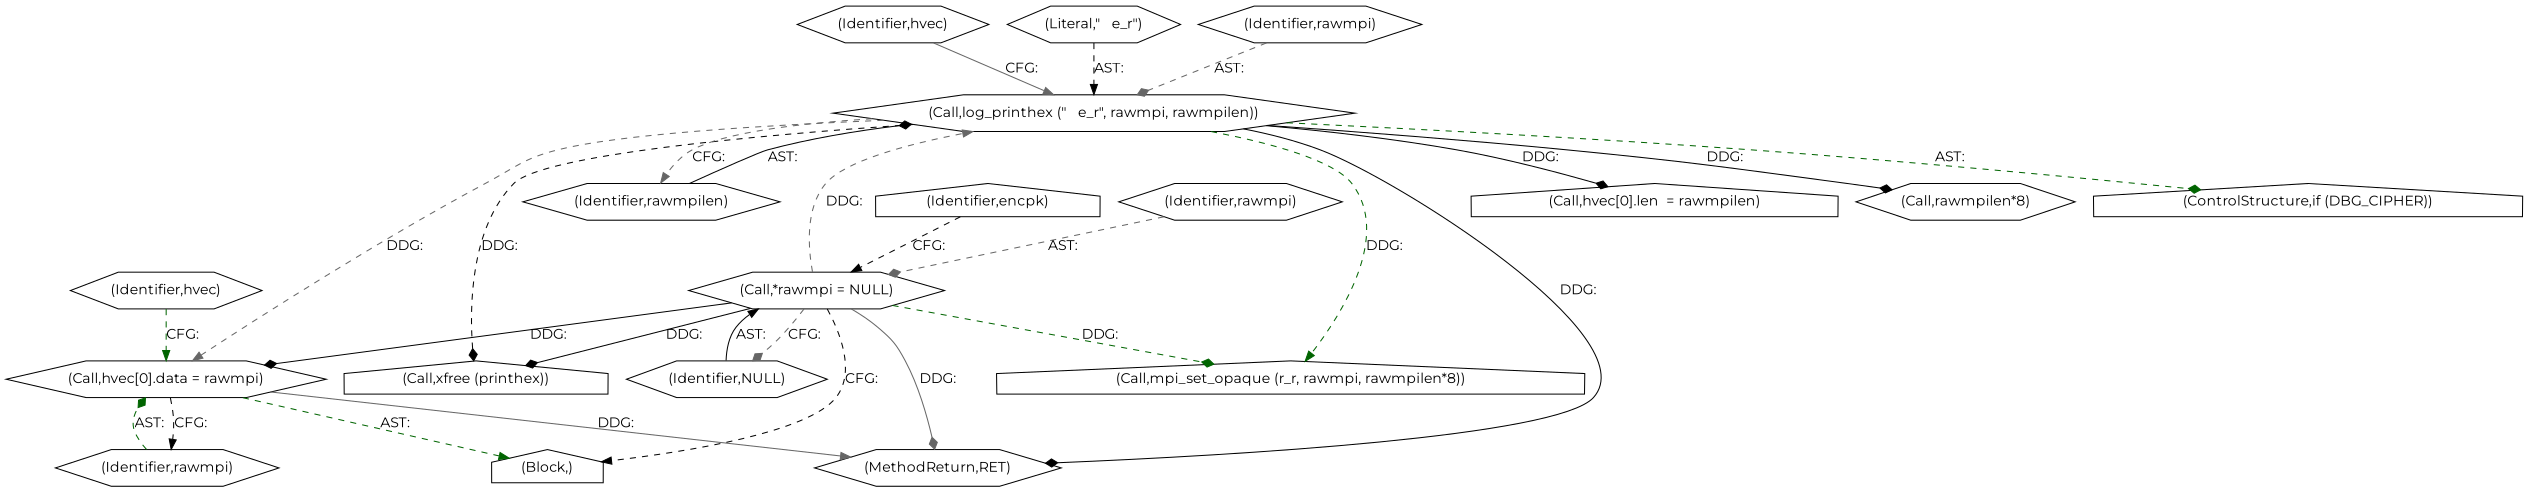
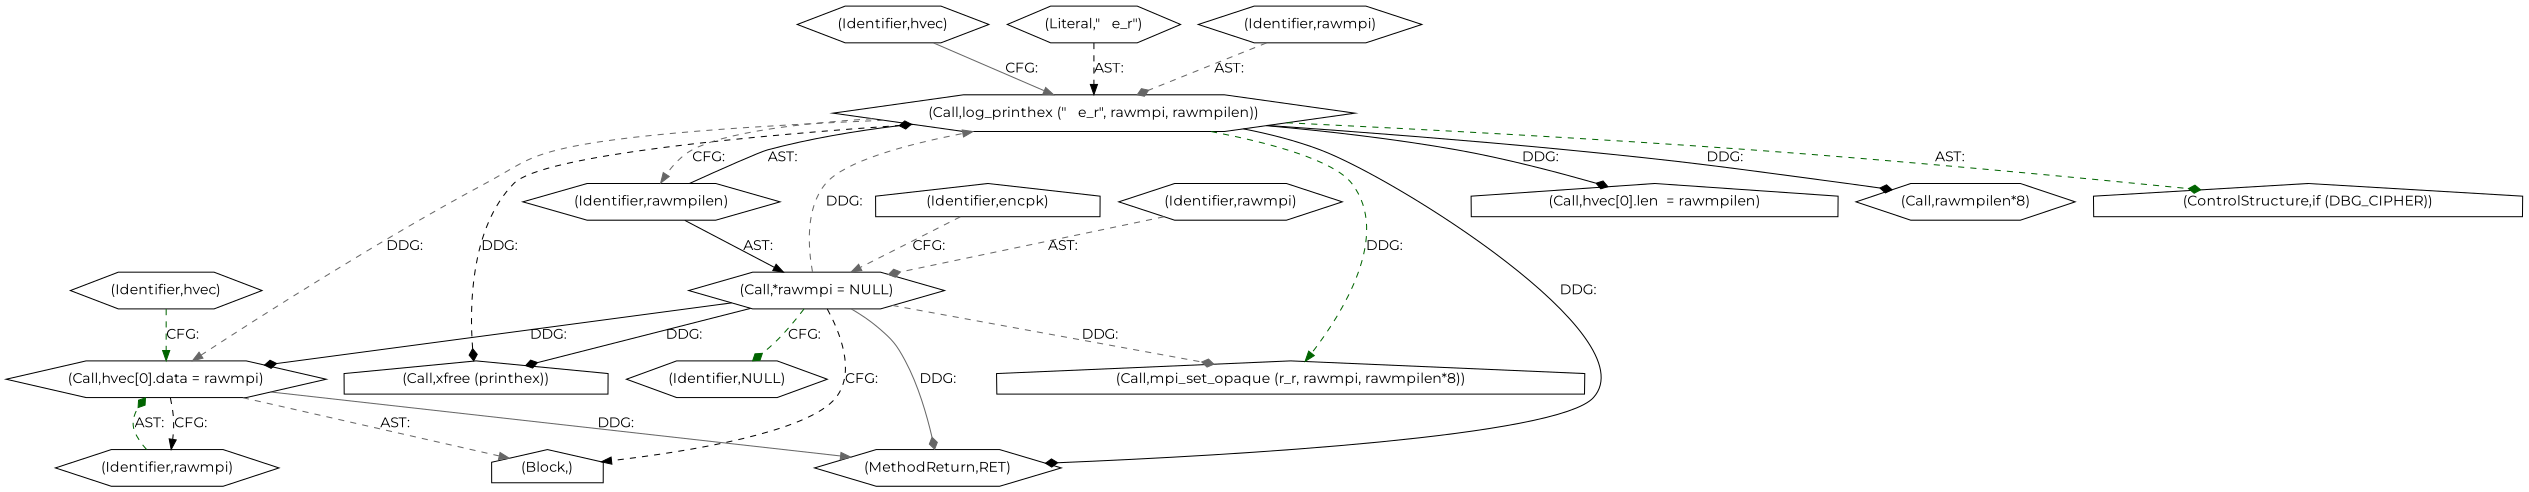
(910, 242) -> (910, 242)
(785, 332) -> (785, 332)
(732, 334) -> (730, 244)
(1047, 334) -> (1047, 334)
(371, 427) -> (371, 427)
